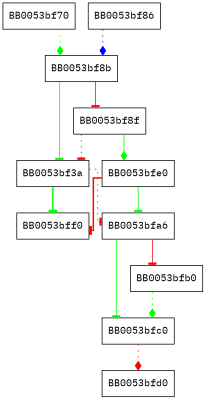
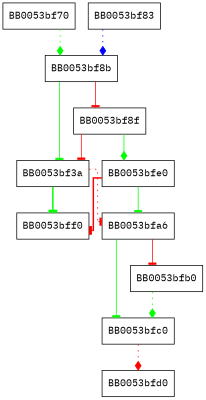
(124, 16) -> (124, 16)
(81, 145) -> (81, 145)
